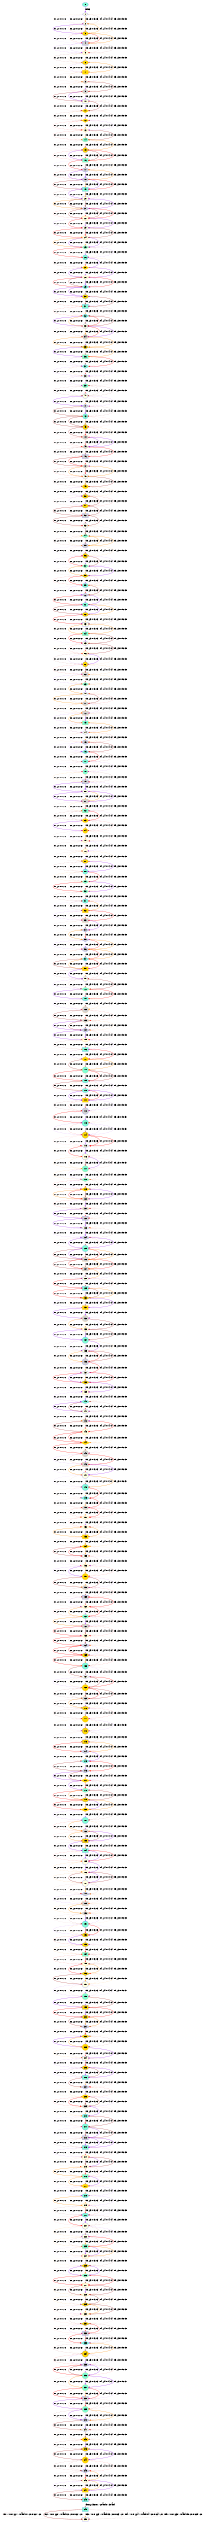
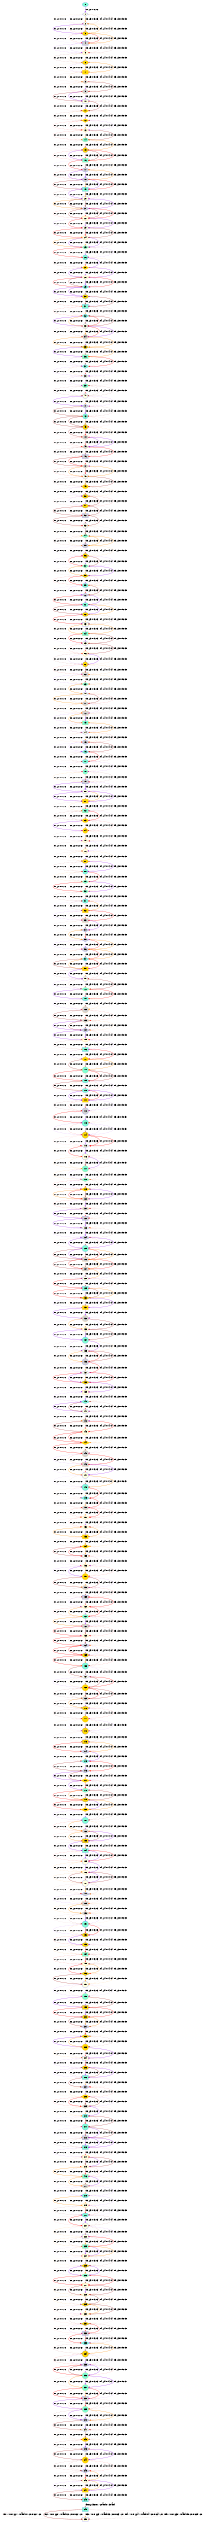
(88, 9) -> (92, 9)
(85, 801) -> (85, 801)
(85, 2176) -> (85, 2176)
(85, 2186) -> (85, 2186)
(85, 2449) -> (85, 2449)
